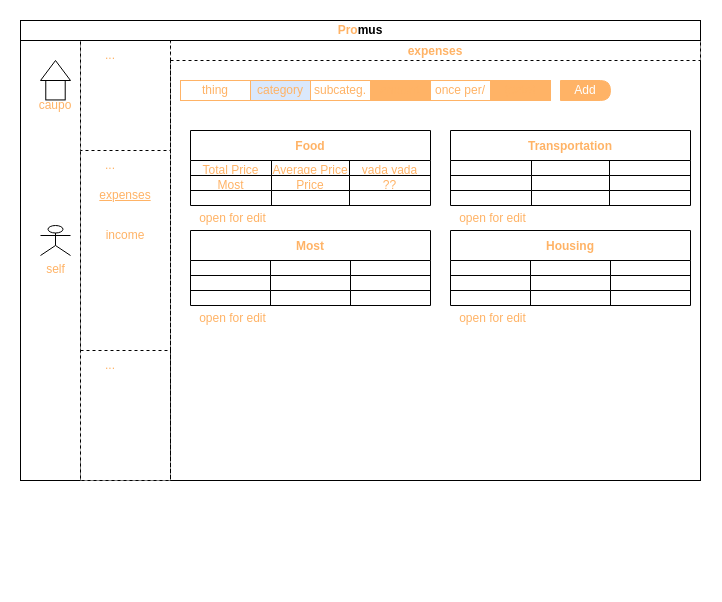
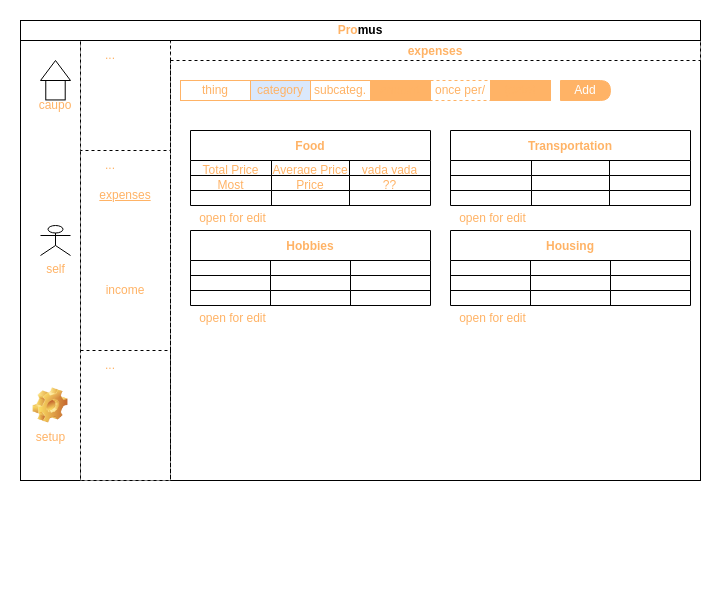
(461, 91) -> (461, 91)
(126, 236) -> (126, 291)
(310, 246) -> (310, 246)
none -> (51, 406)
